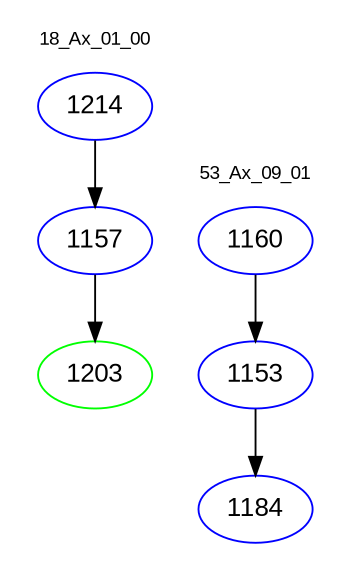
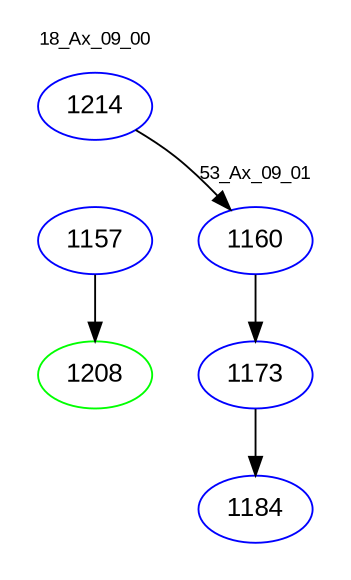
(95, 40) -> (95, 40)
(95, 164) -> (195, 174)
(95, 375) -> (95, 375)
(256, 375) -> (256, 375)
